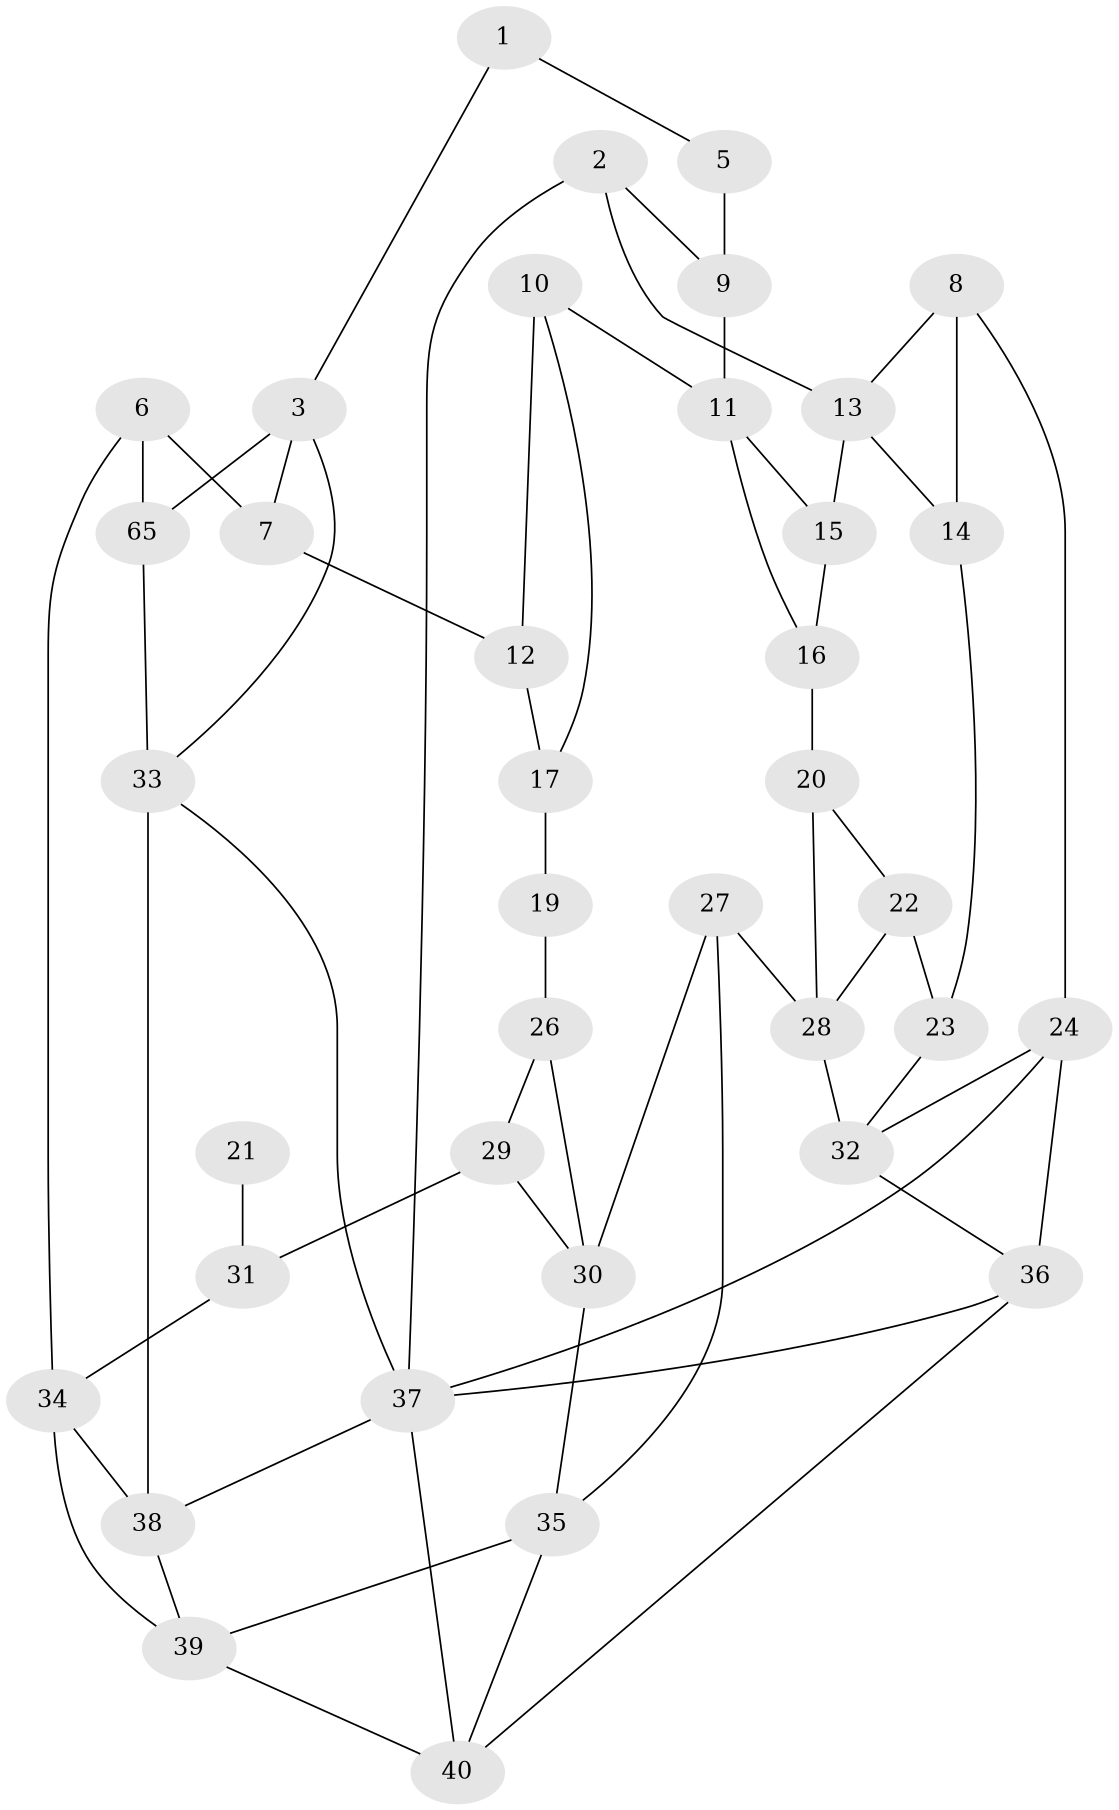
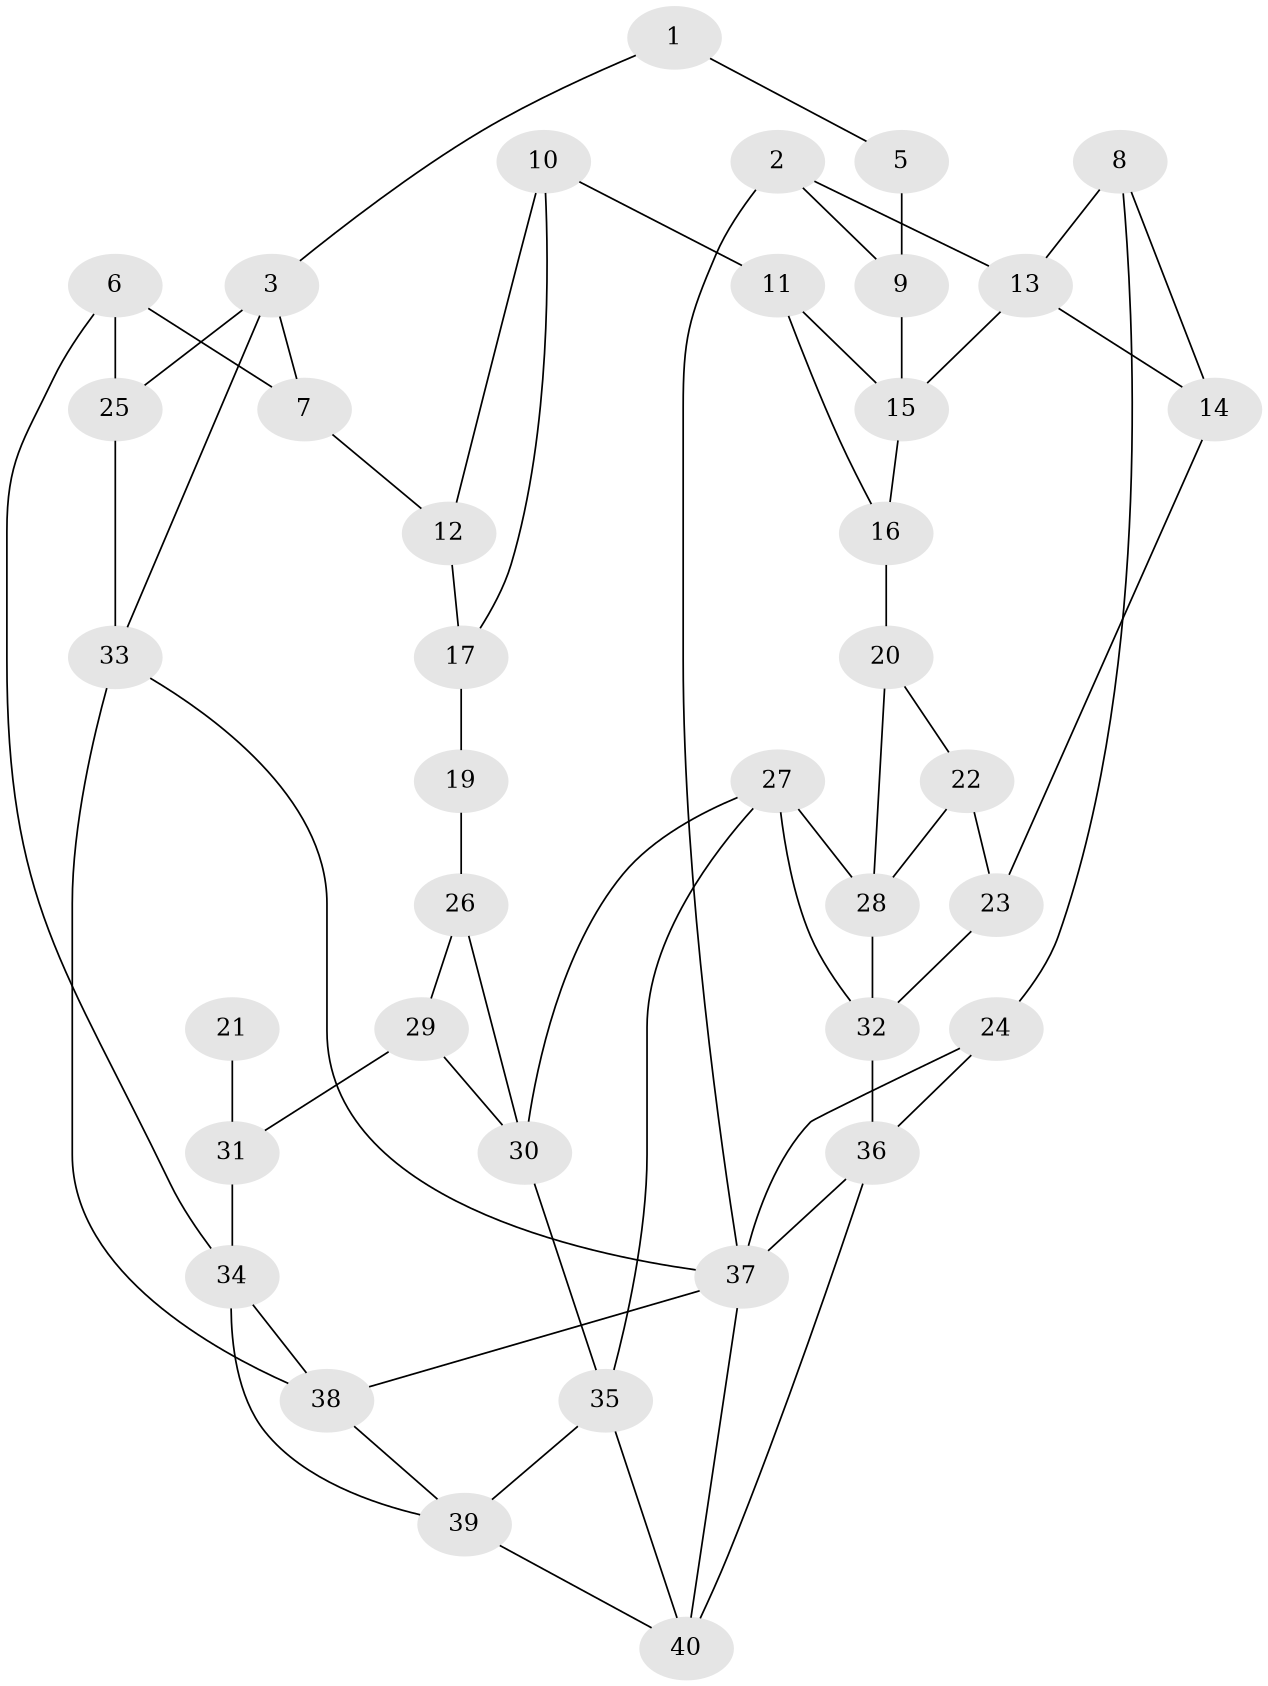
(724, 336) -> (902, 348)
(143, 533) -> (115, 410)
(956, 1091) -> (802, 912)
